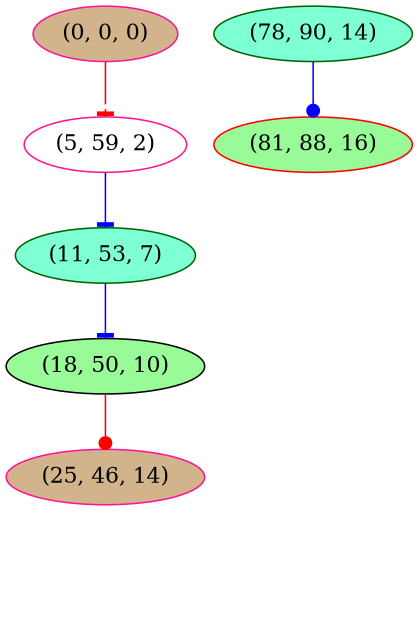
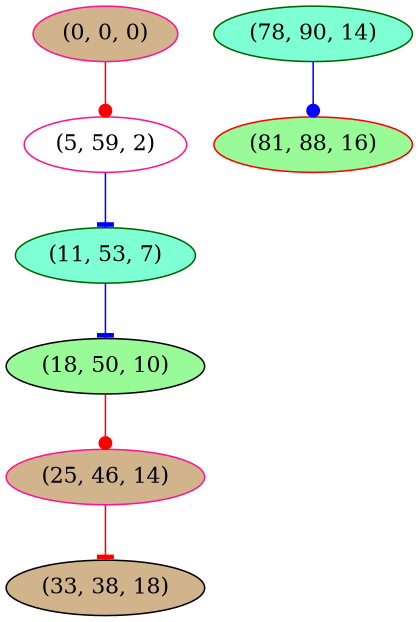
(105, 83) -> (105, 83)
none -> (105, 588)
